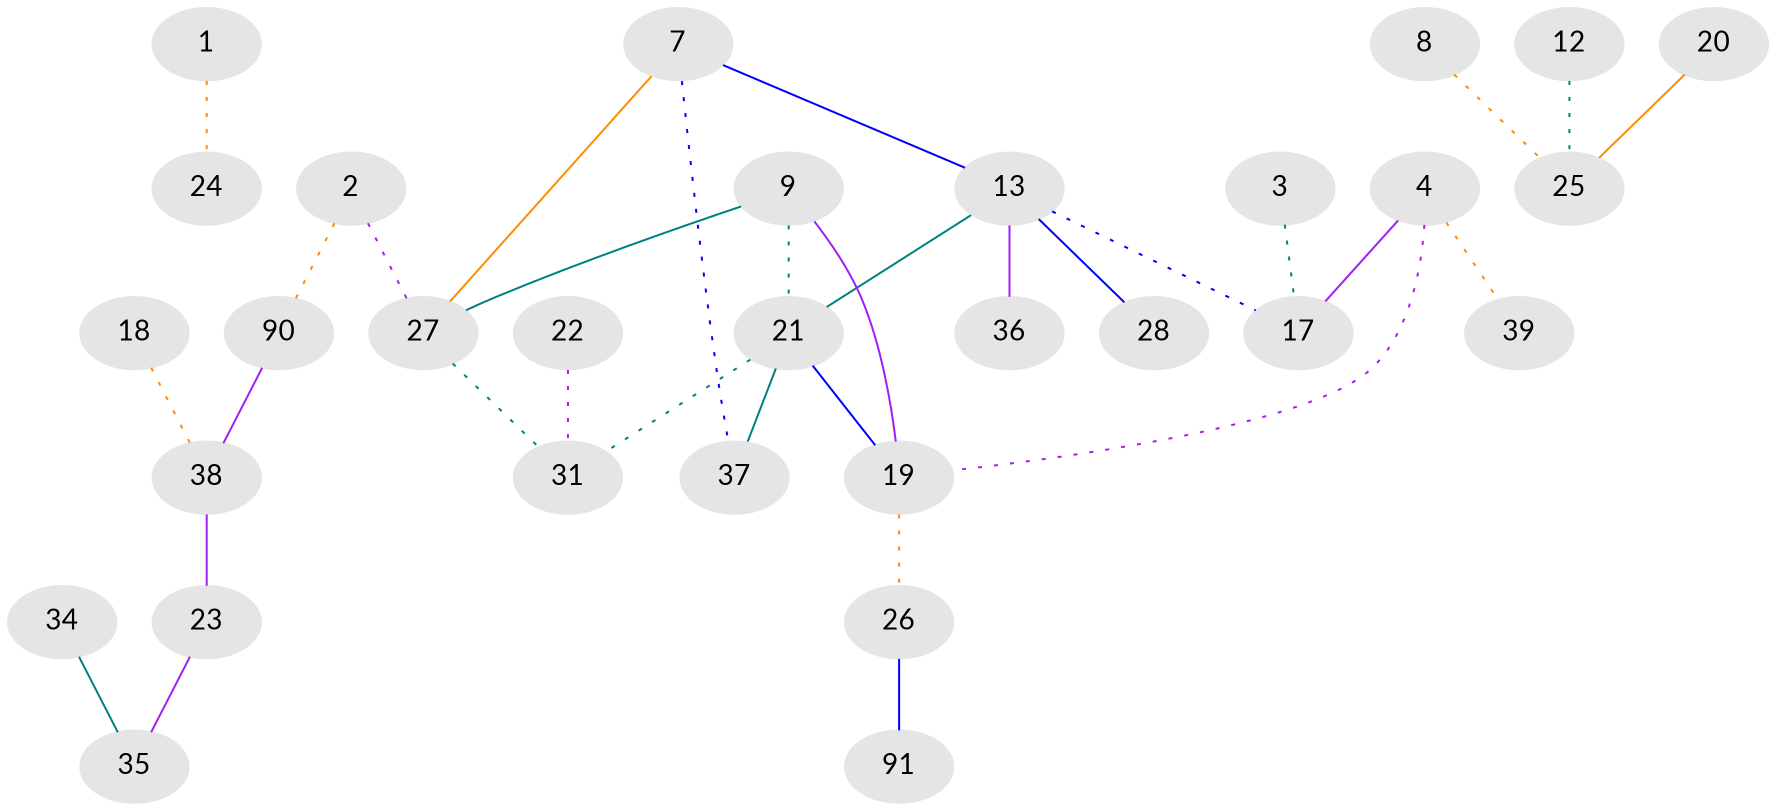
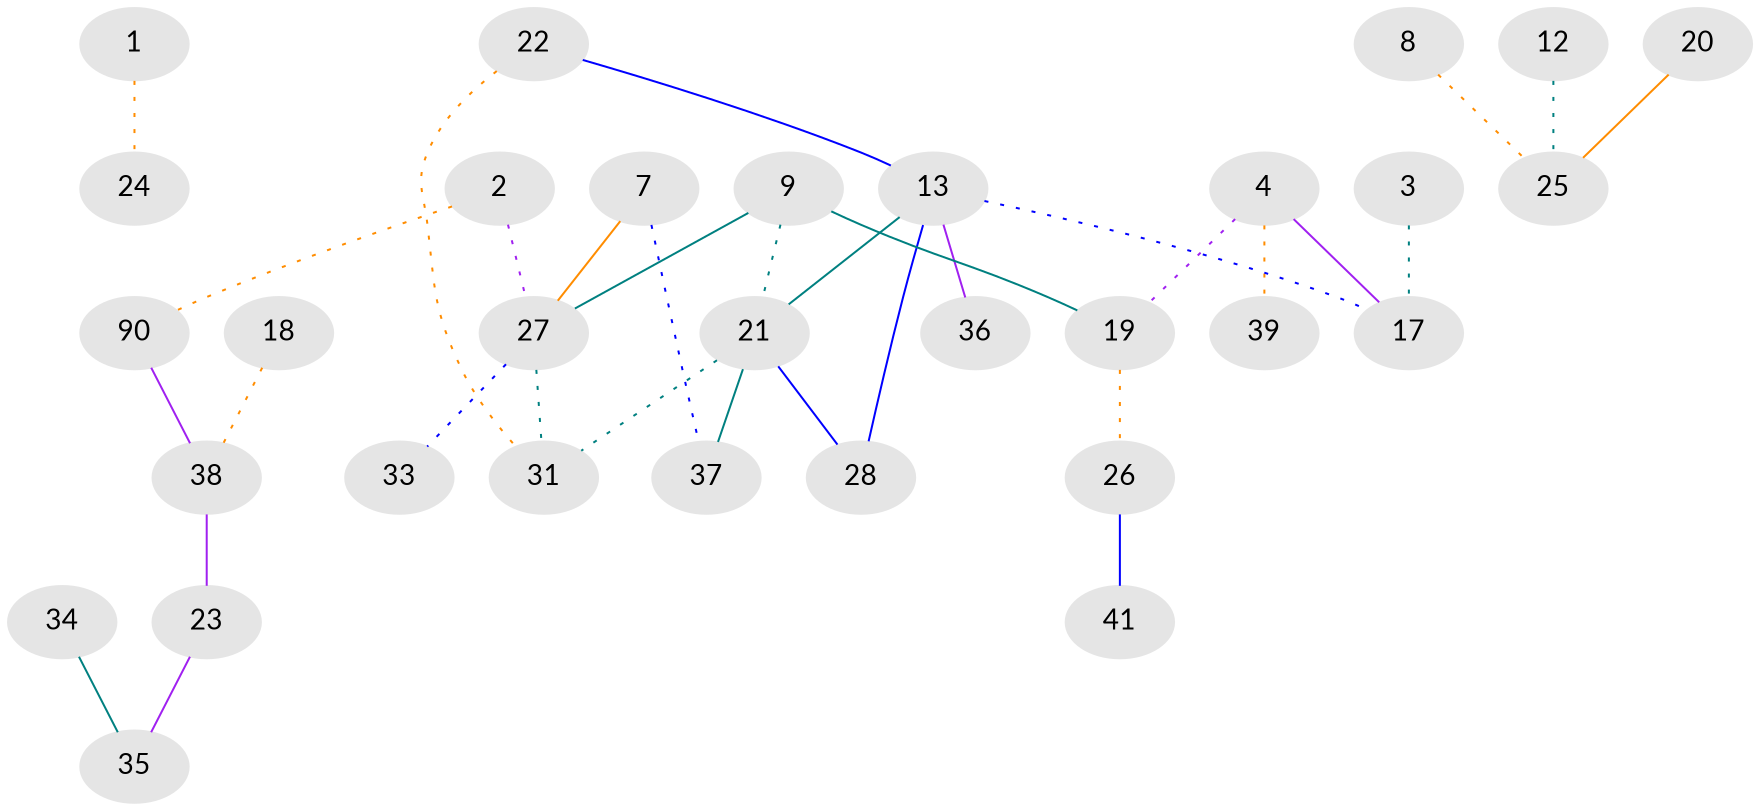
(844, 116) -> (738, 108)
(871, 325) -> (936, 254)
(844, 405) -> (808, 405)
(568, 406) -> (431, 256)
none -> (399, 478)
(899, 767) -> (1120, 622)
